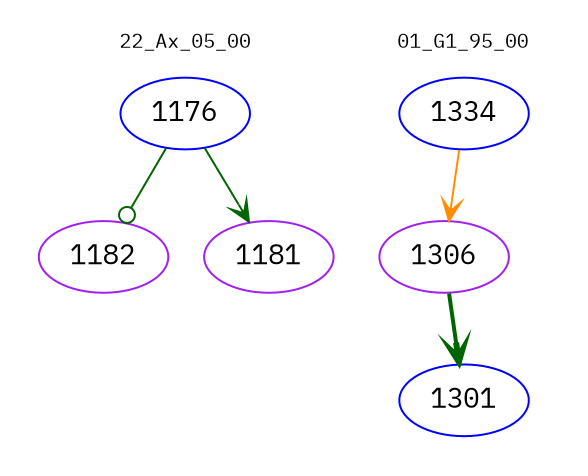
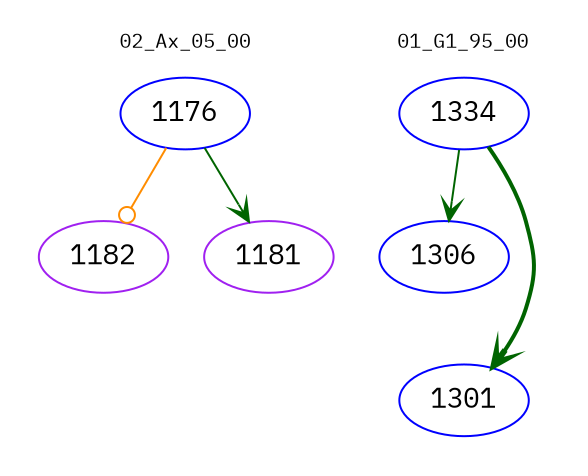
(186, 43) -> (186, 43)
(455, 175) -> (455, 175)
(149, 178) -> (149, 178)
(444, 257) -> (444, 257)
(453, 319) -> (532, 247)
